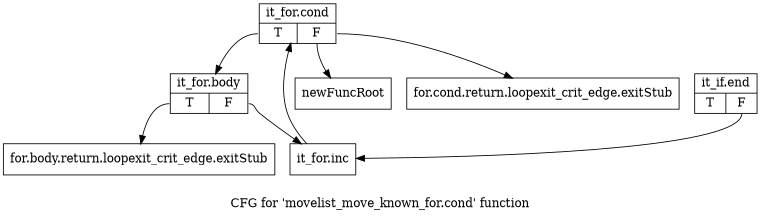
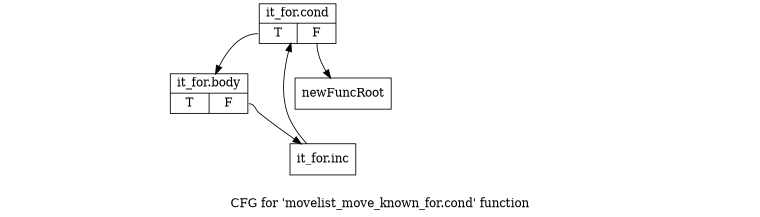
(543, 94) -> none
(726, 94) -> none
(139, 159) -> none
